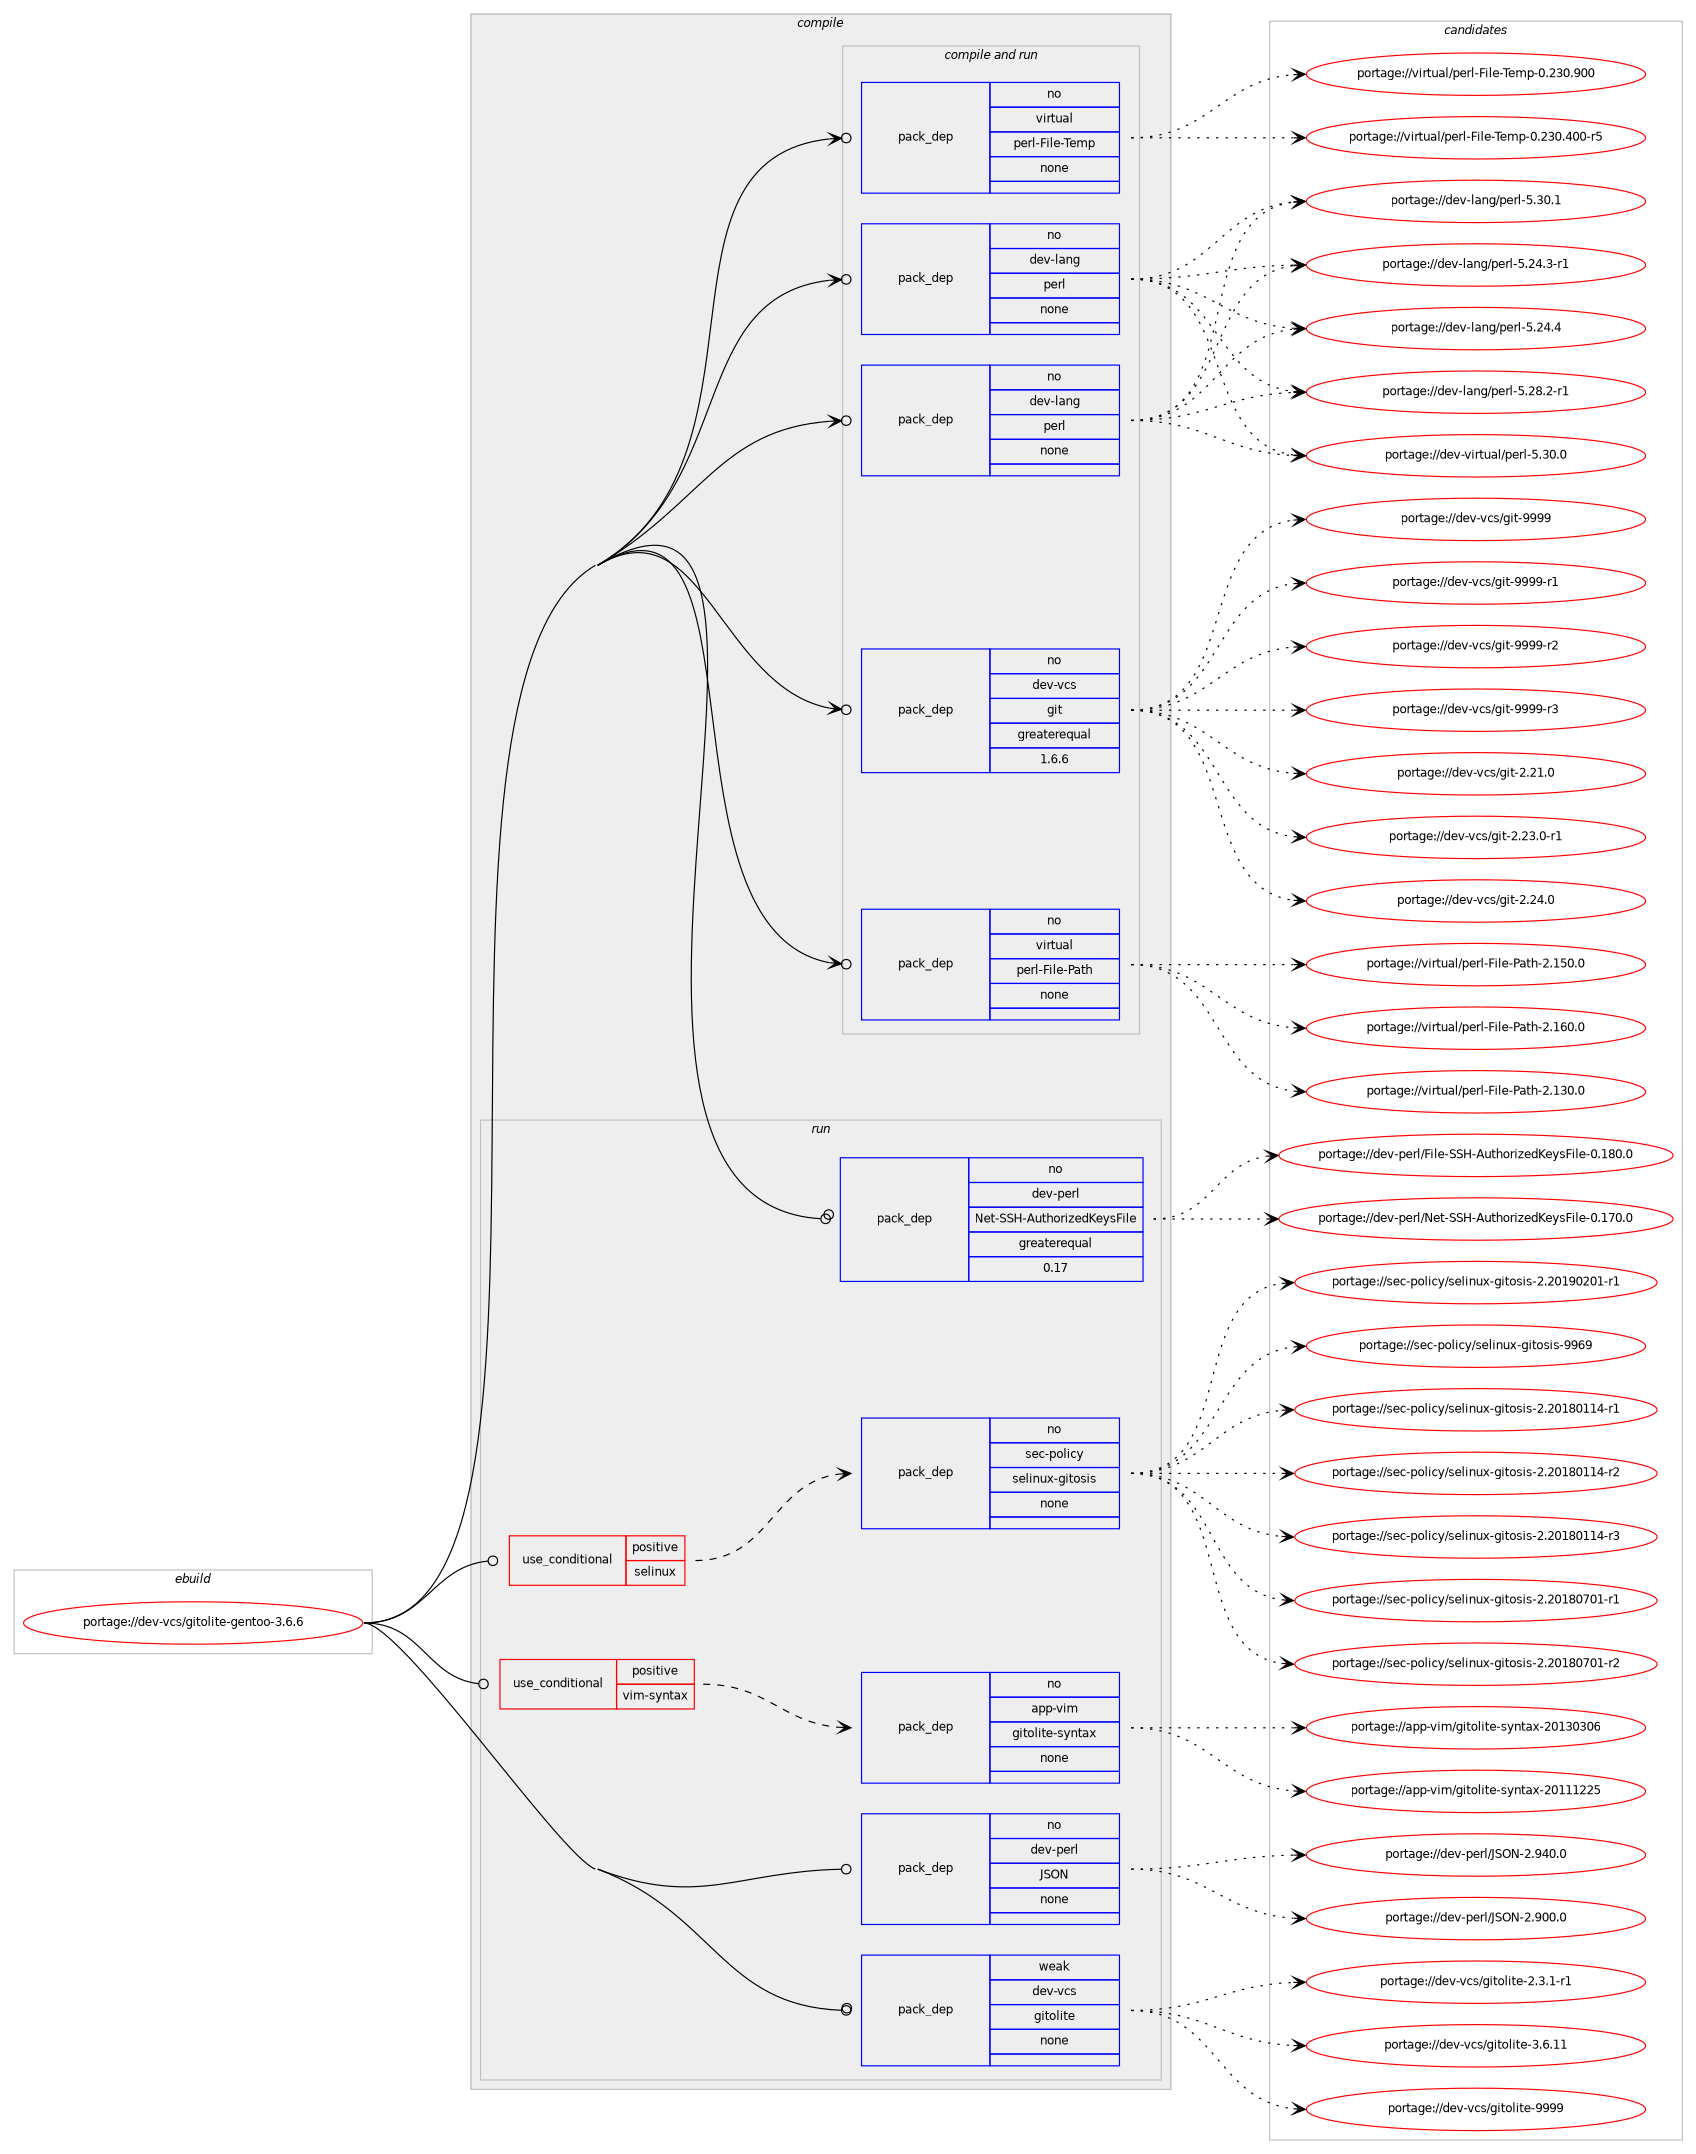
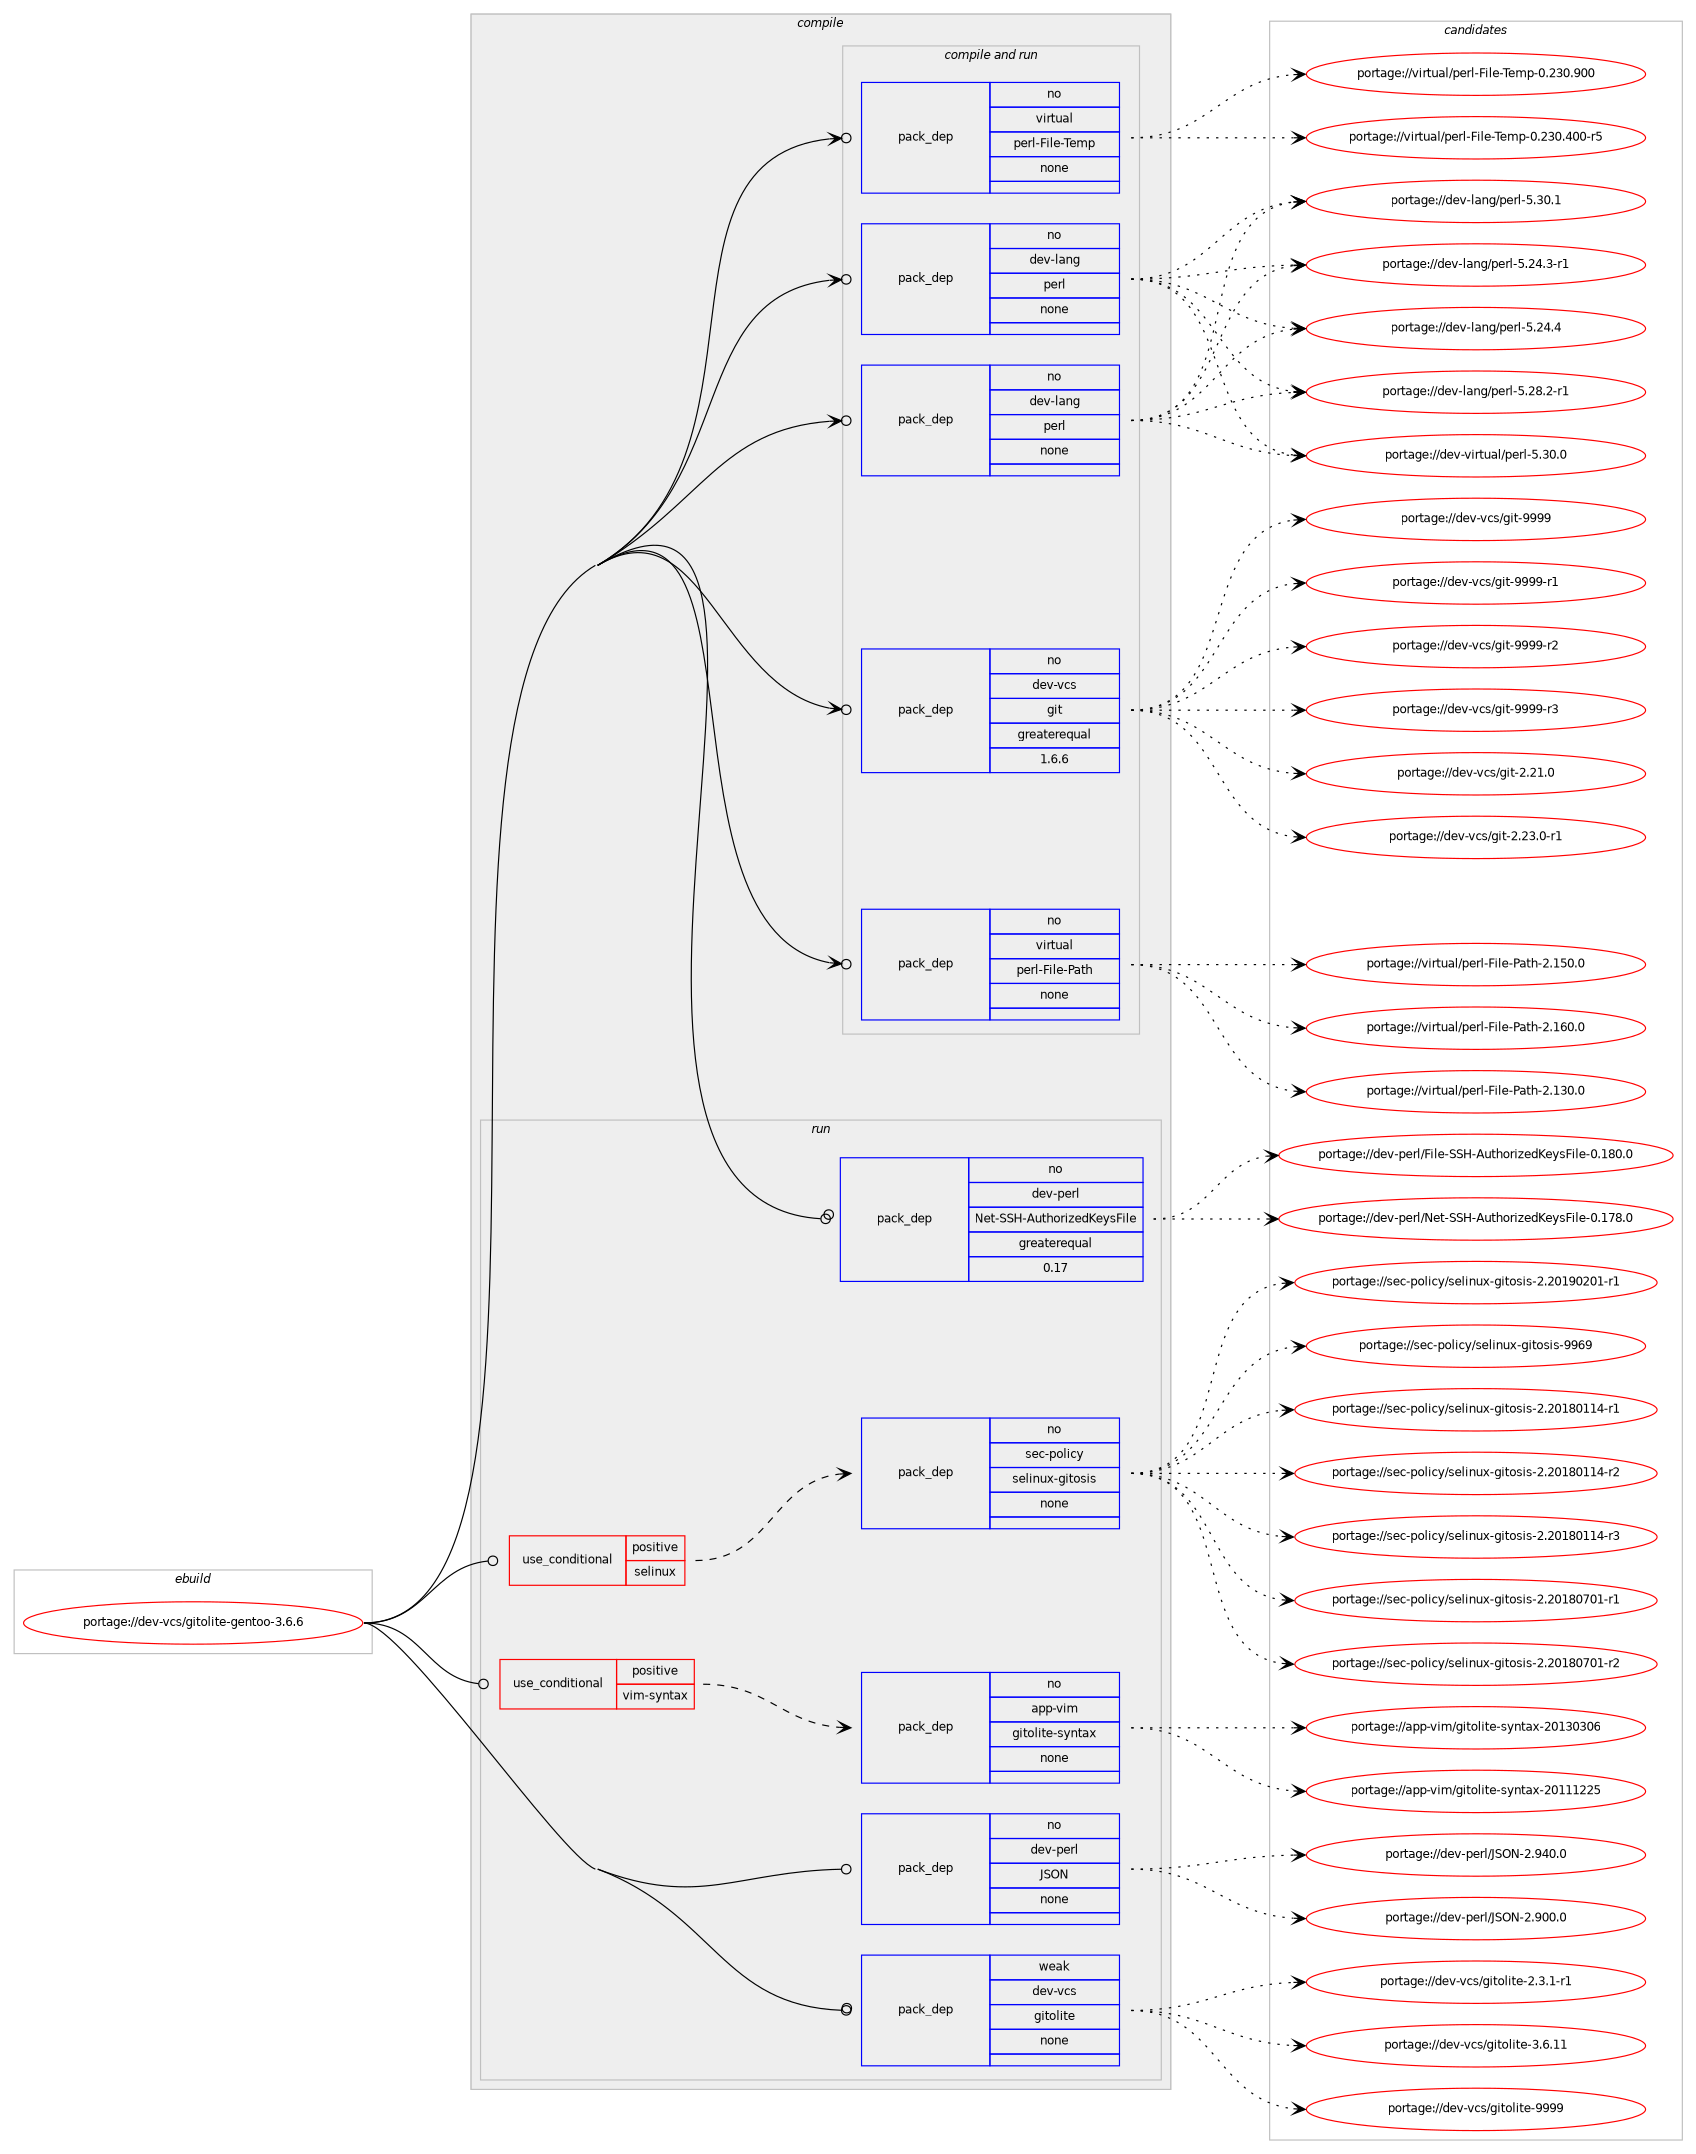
(1476, 901) -> none
(1476, 1219) -> (1476, 1219)
